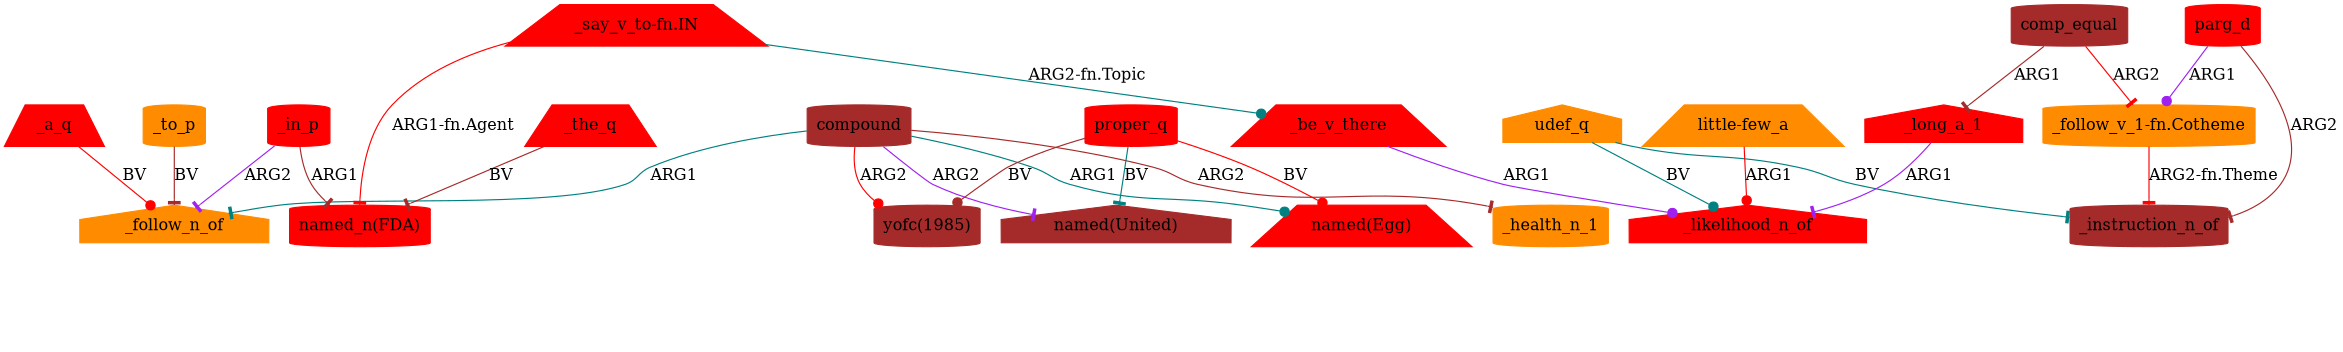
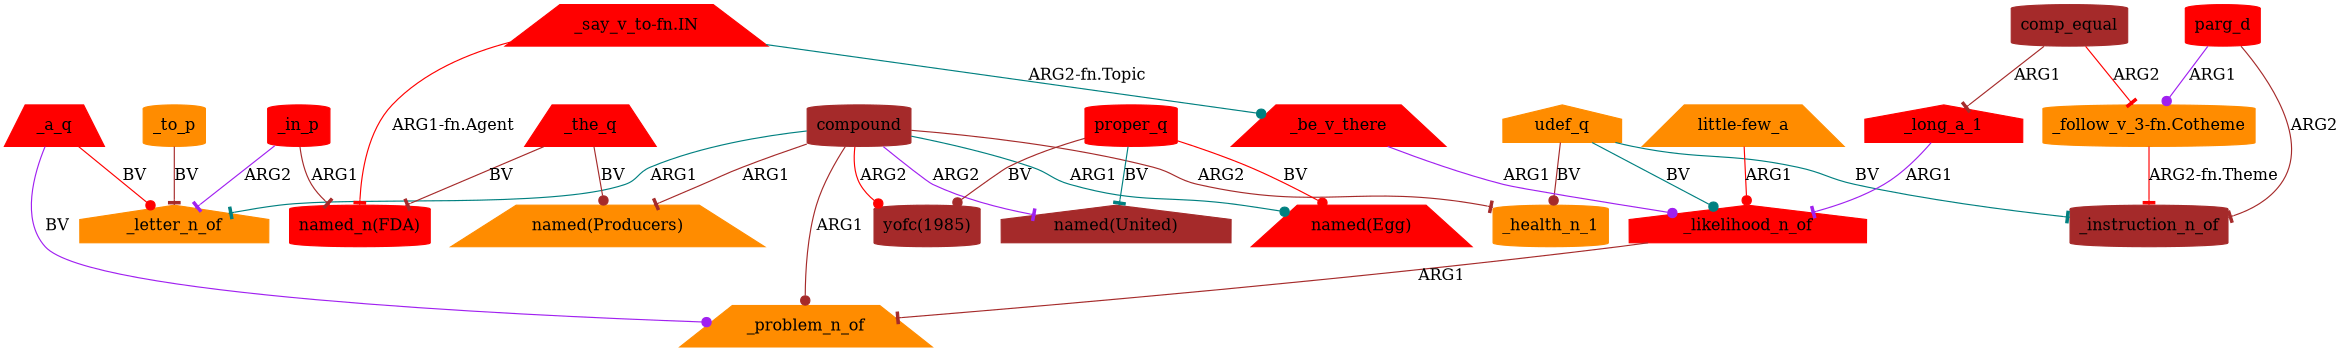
(2149, 126) -> (2149, 126)
none -> (1557, 169)
(174, 226) -> (174, 226)
none -> (608, 226)
none -> (806, 326)
